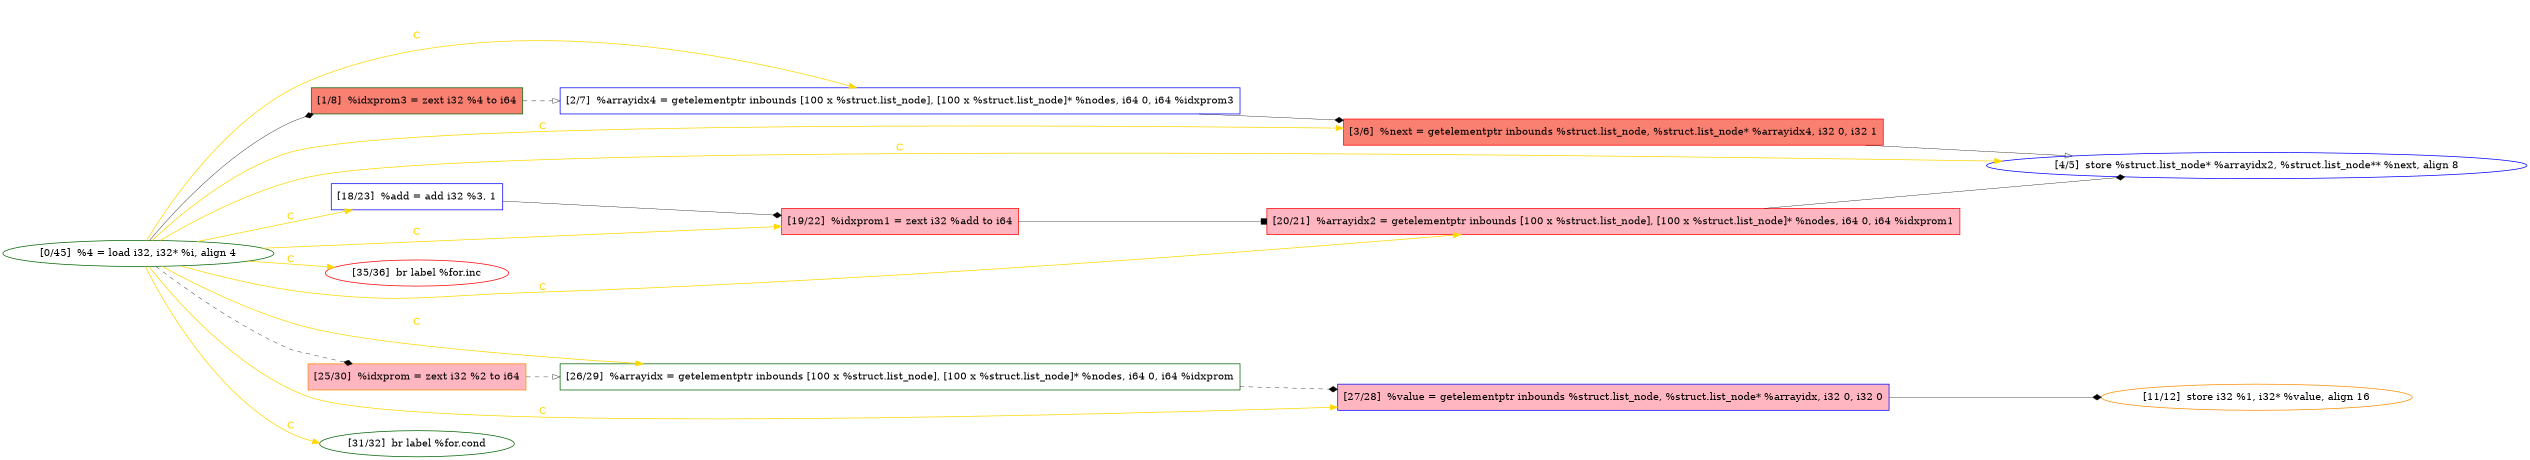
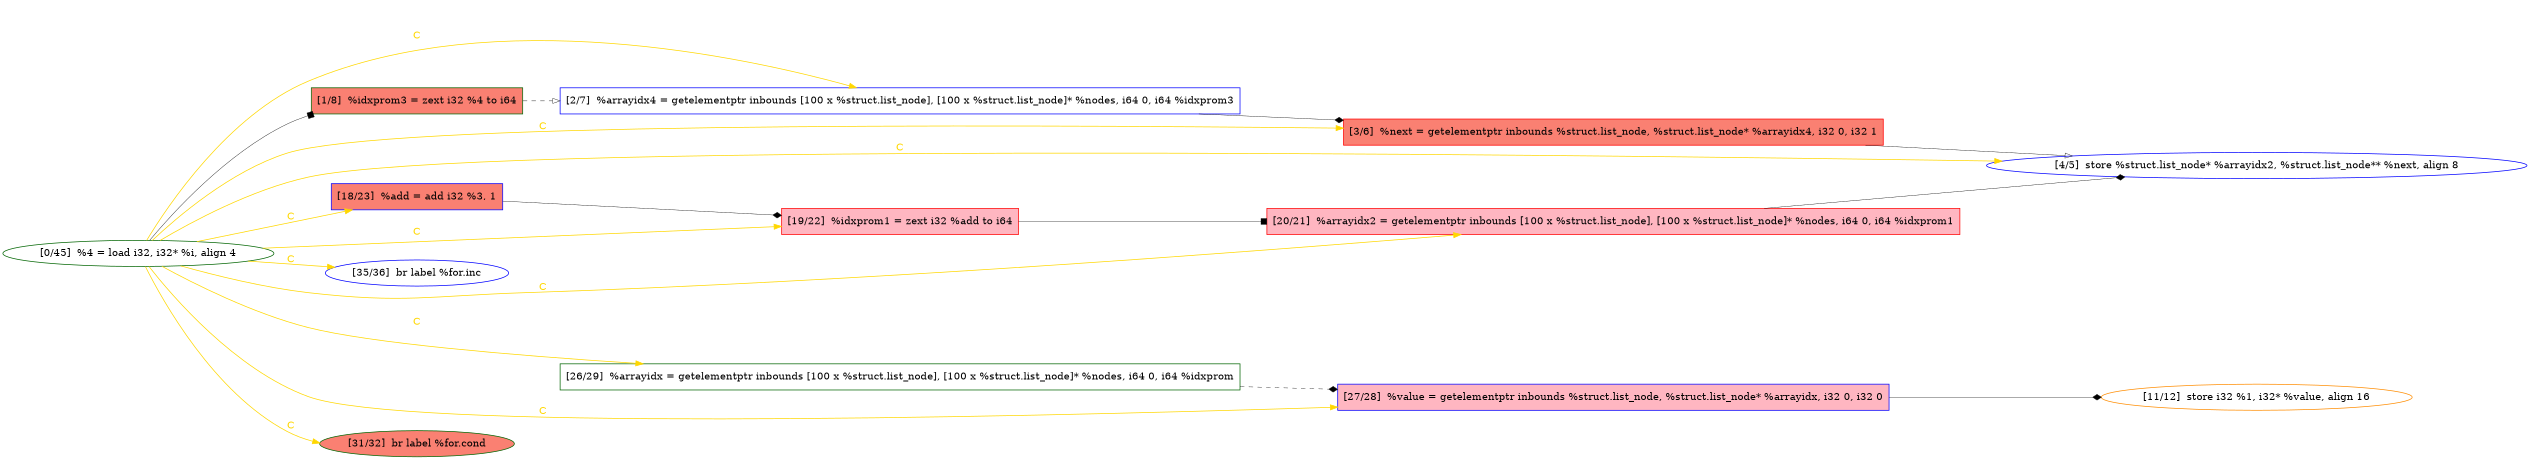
(221, 169) -> (221, 169)
(417, 197) -> (417, 197)
(417, 273) -> (417, 273)
(417, 377) -> none
(417, 444) -> (417, 444)
